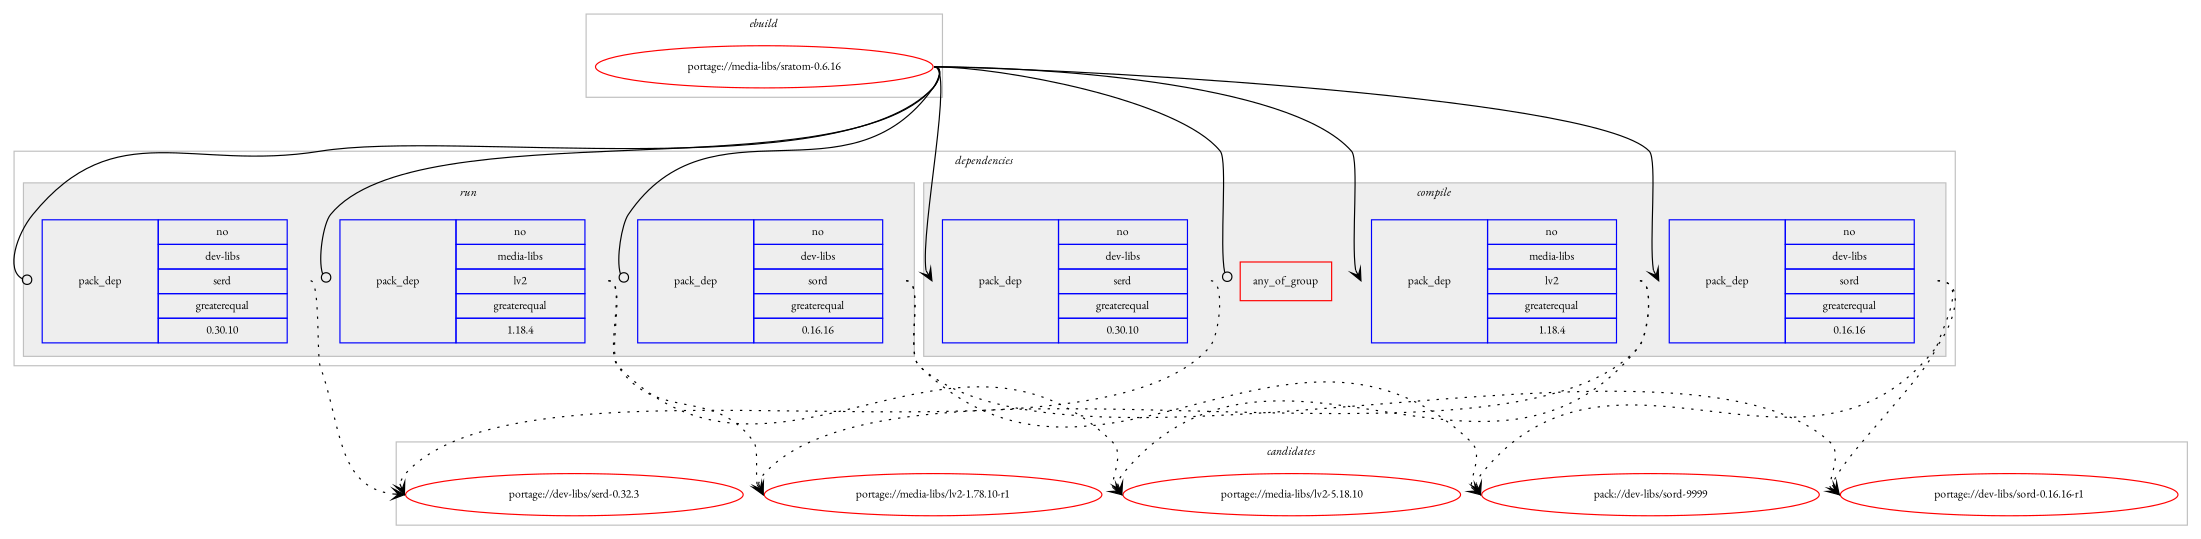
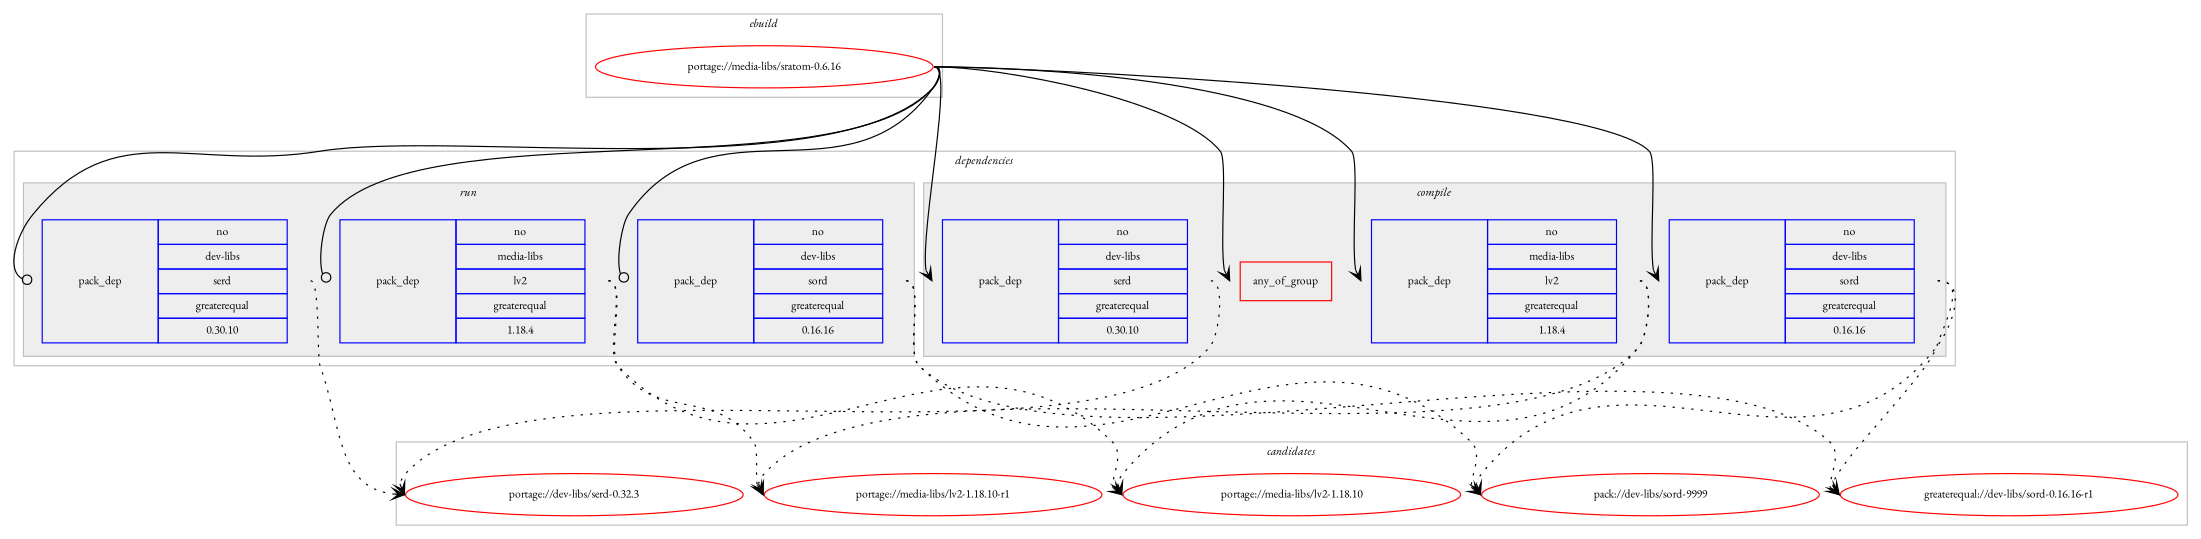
(1142, 107) -> (1141, 106)
(933, 495) -> (933, 495)
(1292, 495) -> (1292, 495)
(2009, 495) -> (2009, 495)
